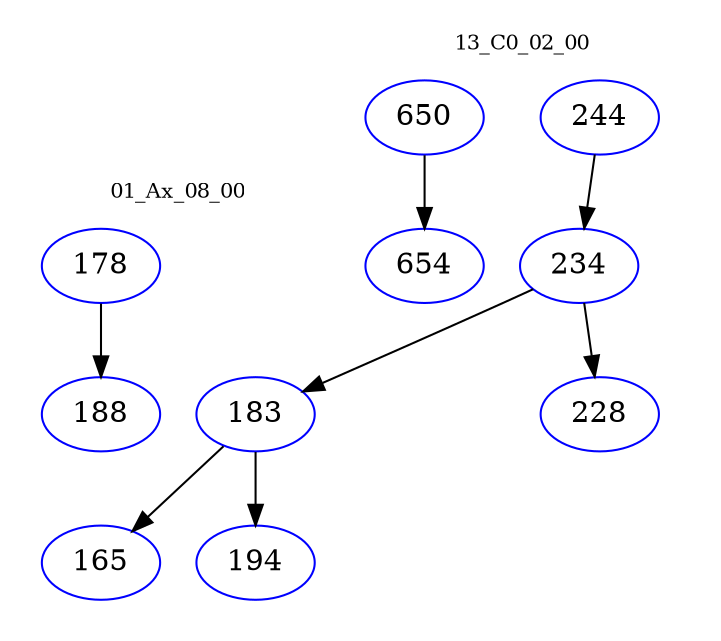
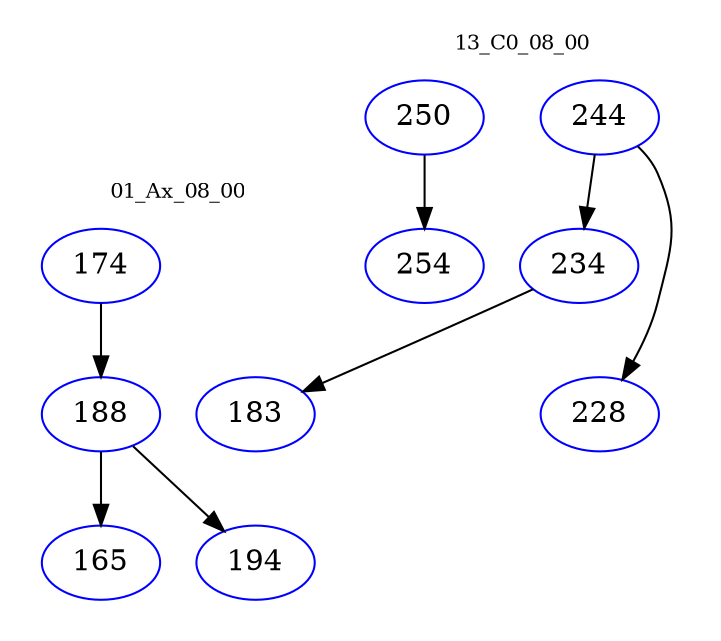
(522, 44) -> (522, 44)
(425, 117) -> (425, 117)
(101, 266) -> (101, 266)
(425, 266) -> (425, 266)
(588, 329) -> (669, 253)
(256, 478) -> (171, 482)
(186, 482) -> (101, 478)
